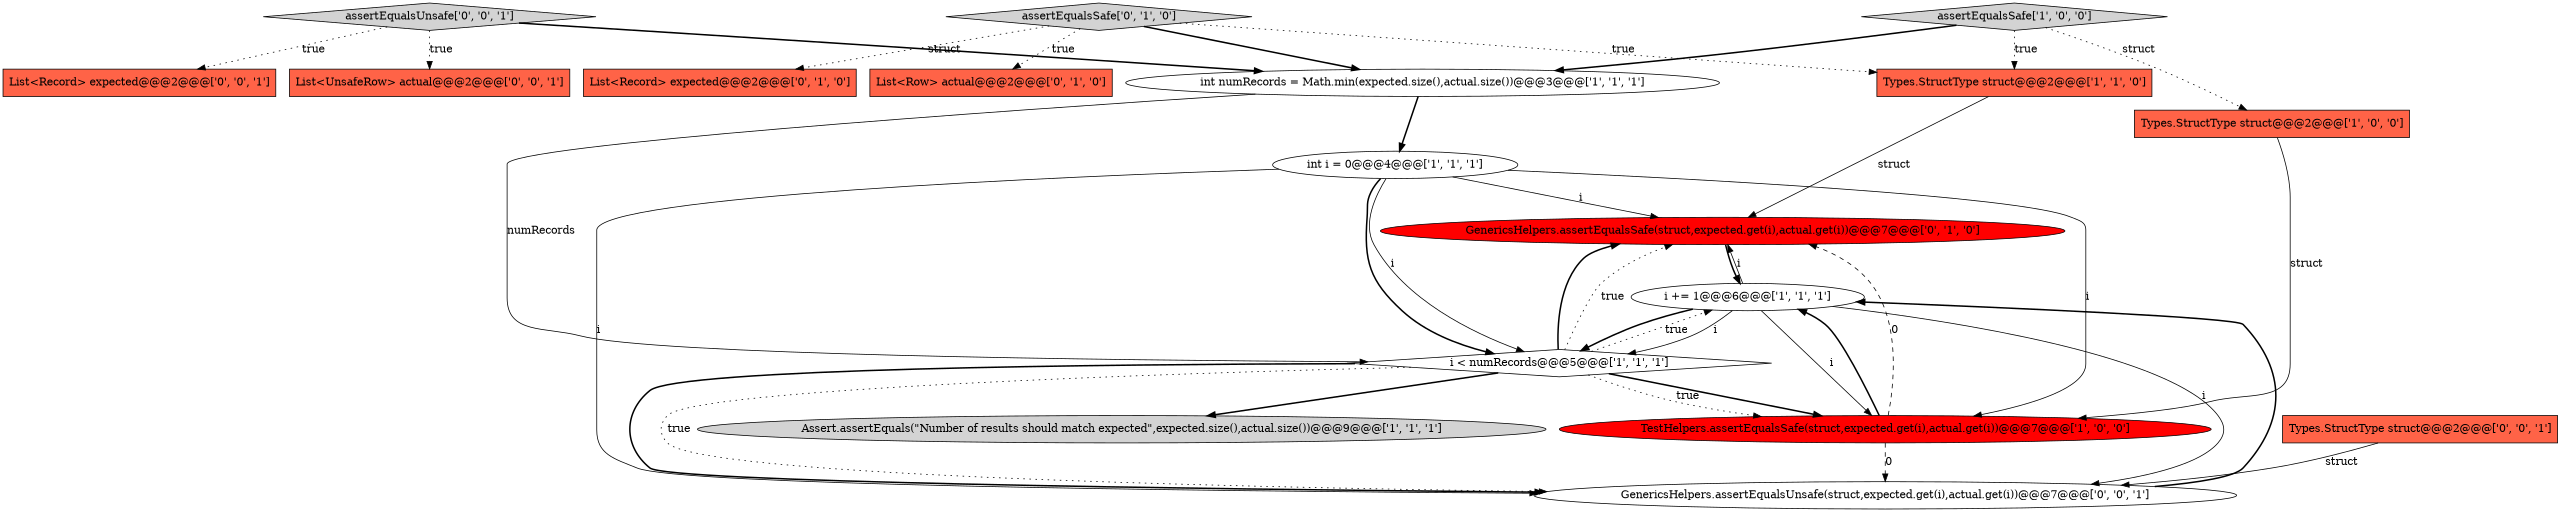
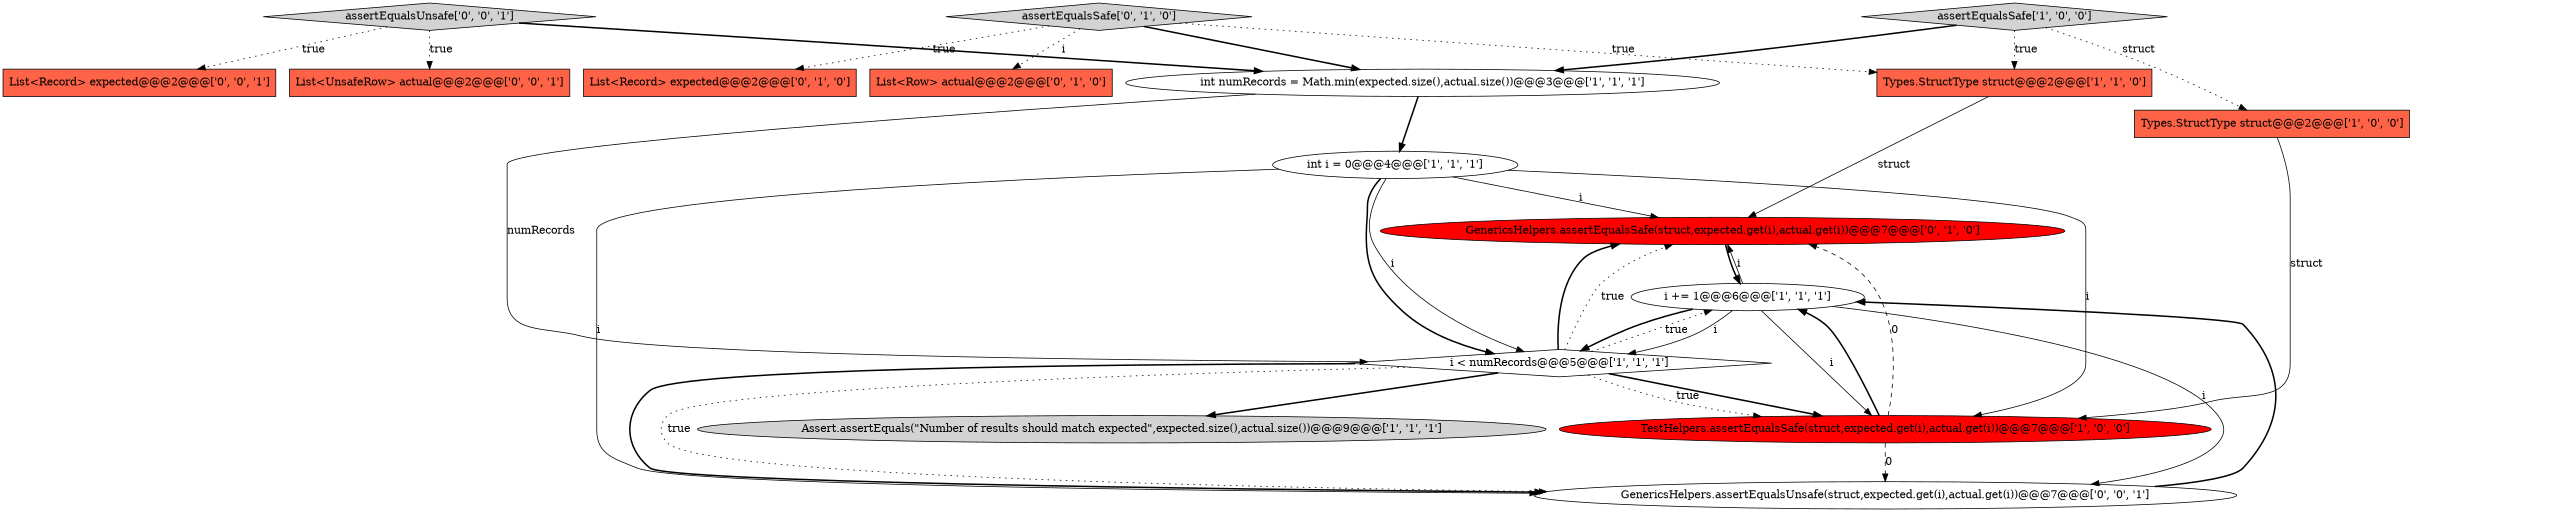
(944, 50) -> (944, 50)
(1064, 50) -> (1064, 50)
(2420, 429) -> none
